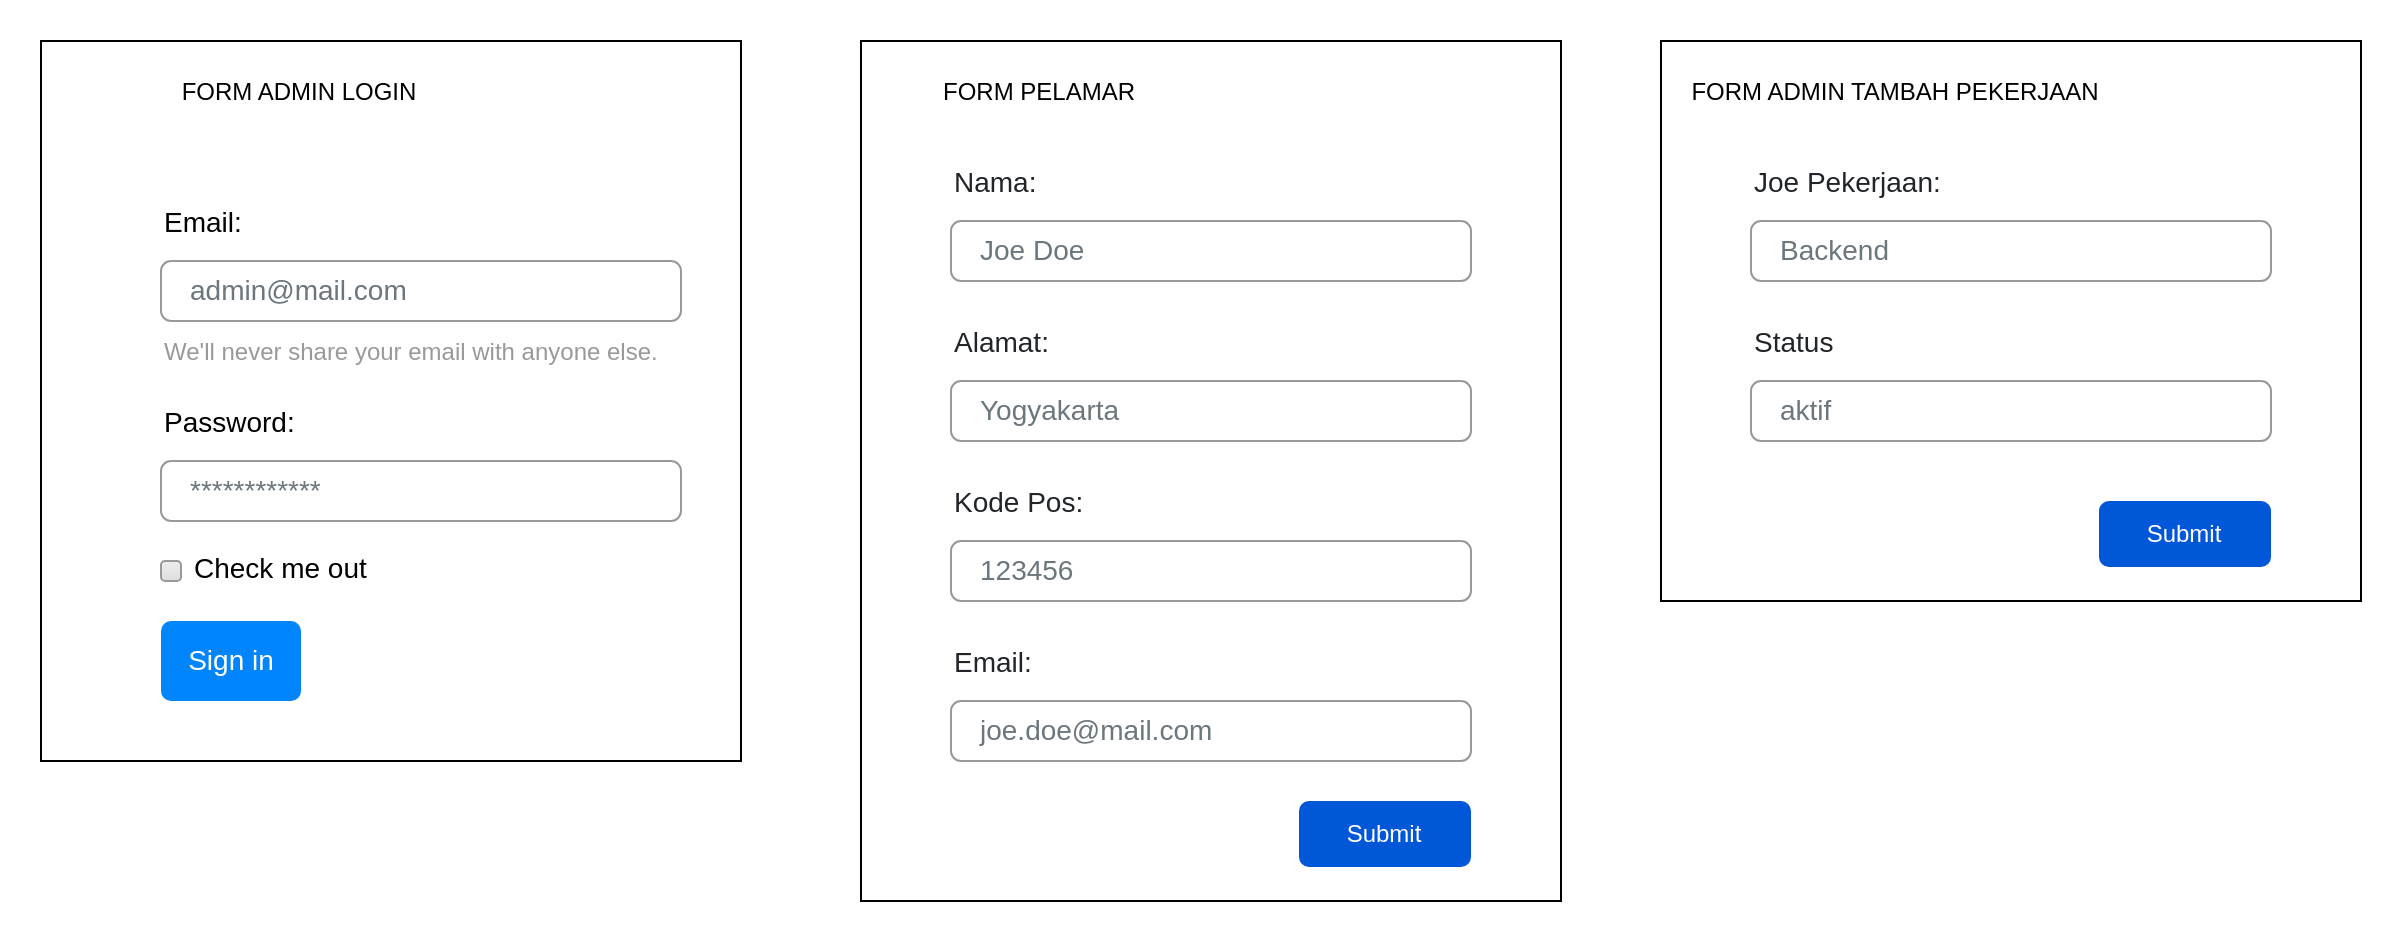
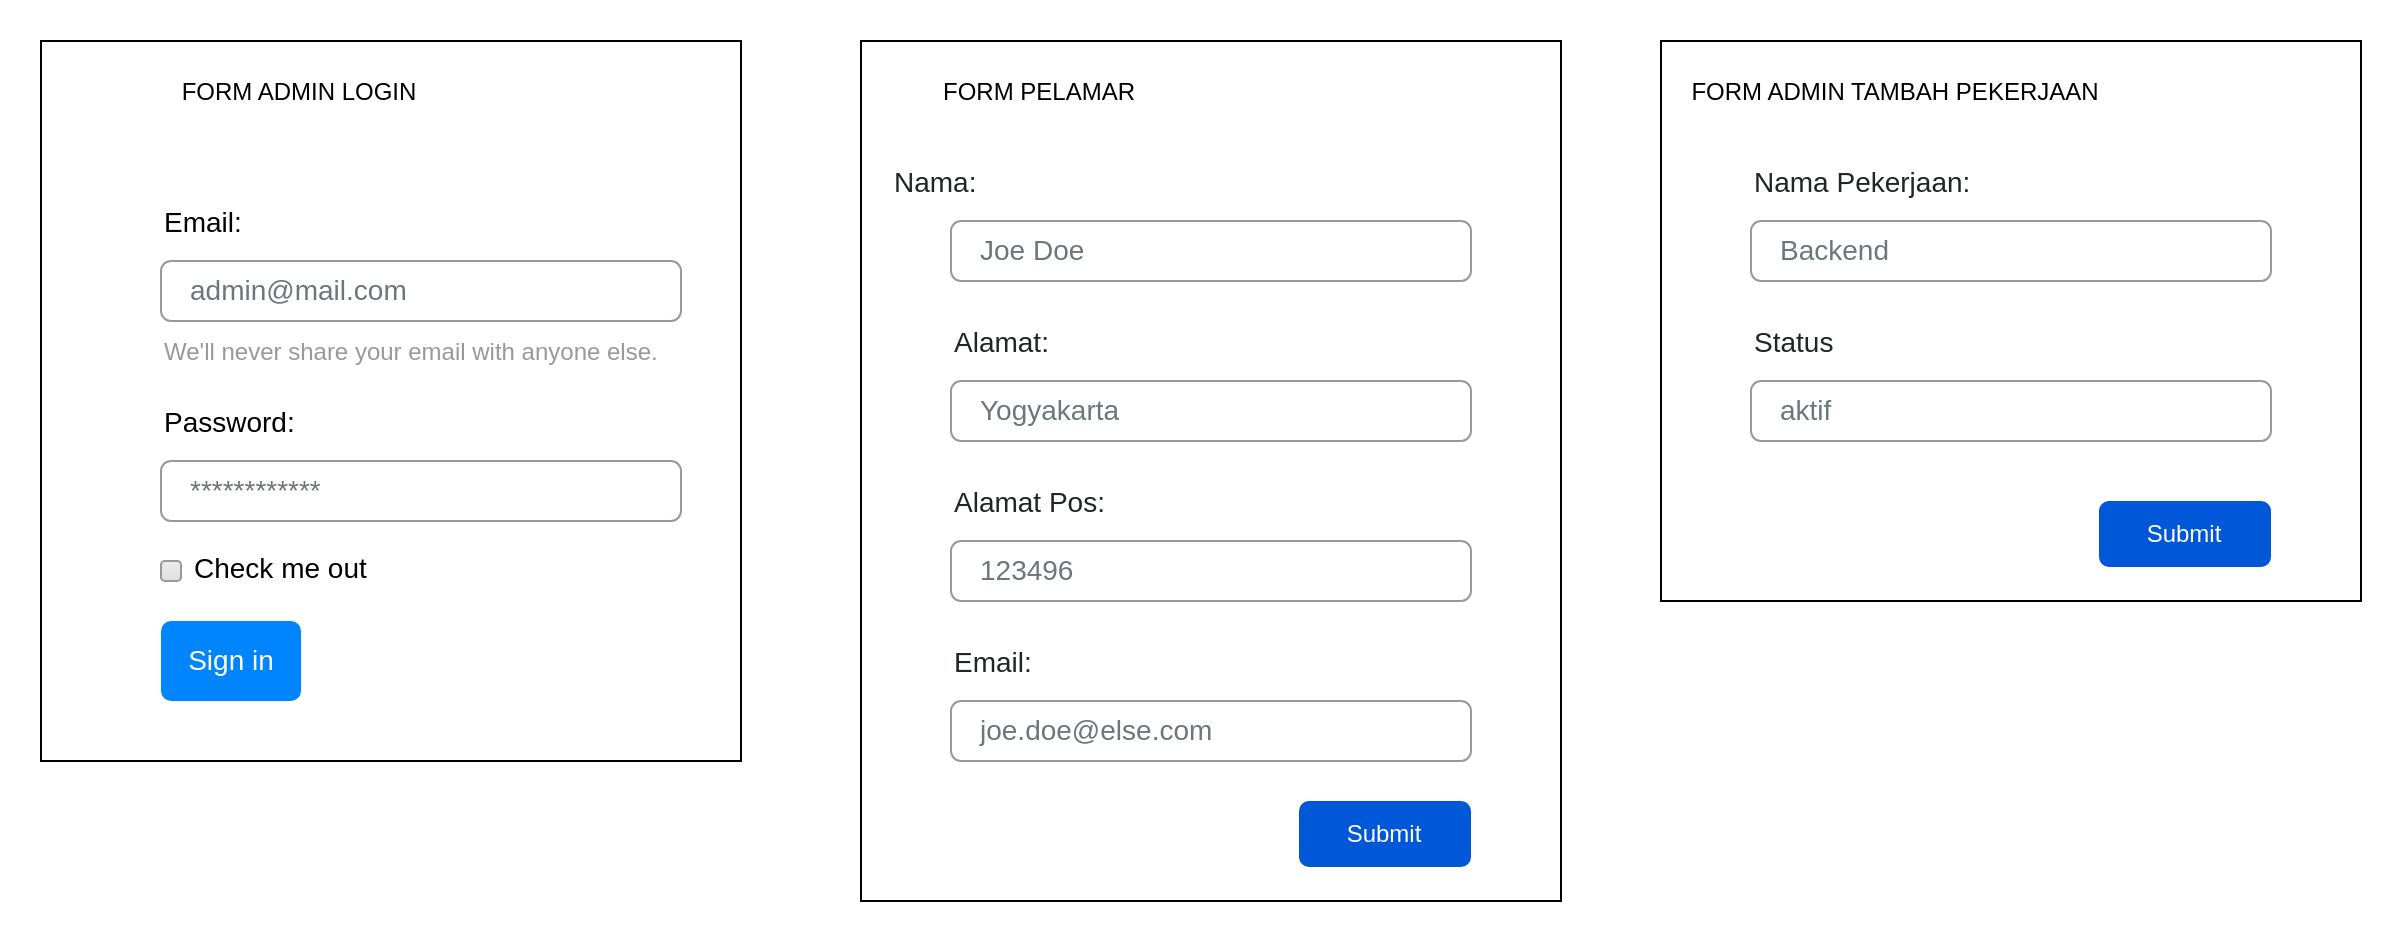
(1211, 181) -> (1151, 181)
(1856, 183) -> (1864, 183)
(1017, 503) -> (1029, 503)
(1028, 571) -> (1028, 571)
(1092, 731) -> (1096, 731)
